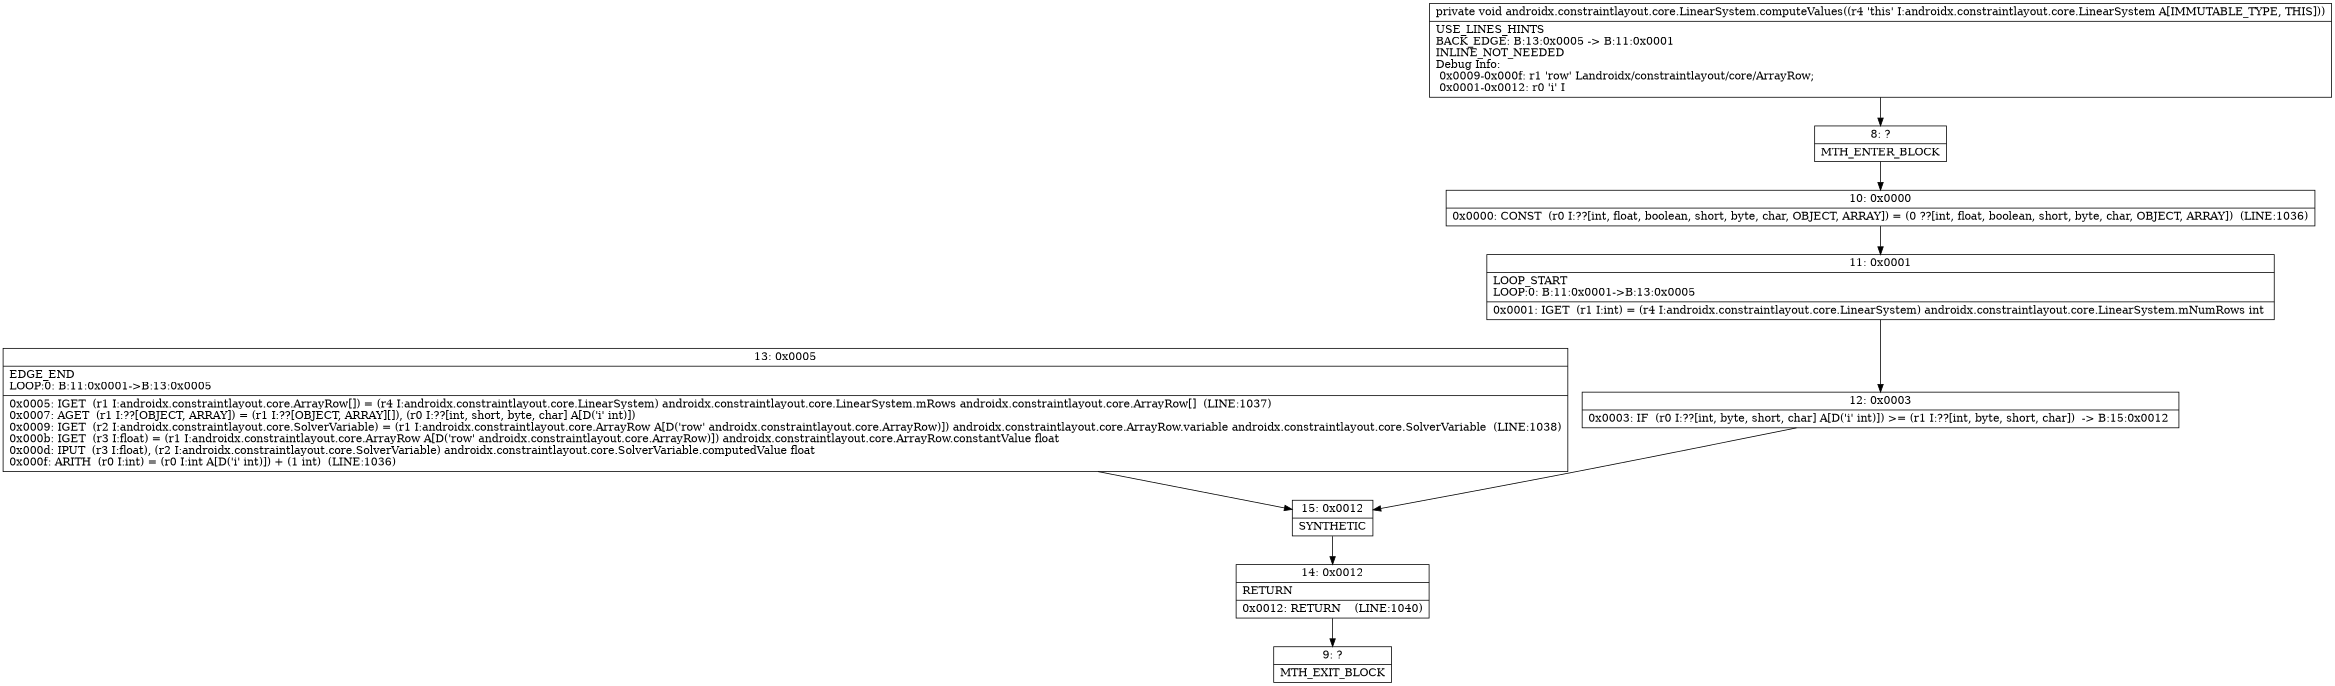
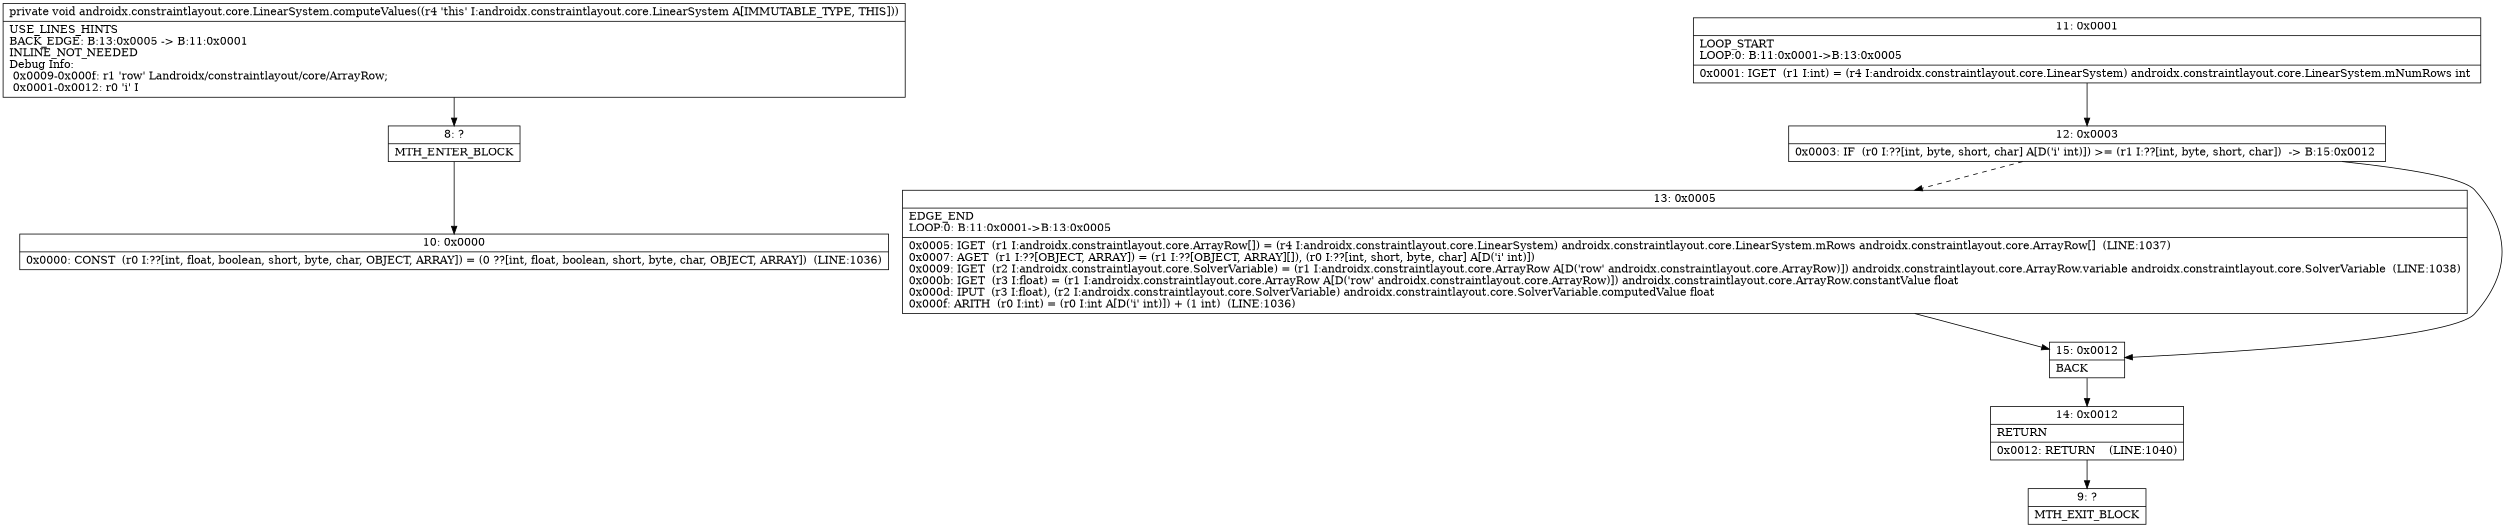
none -> (1972, 175)
(1881, 236) -> none
(1333, 527) -> (2072, 369)
